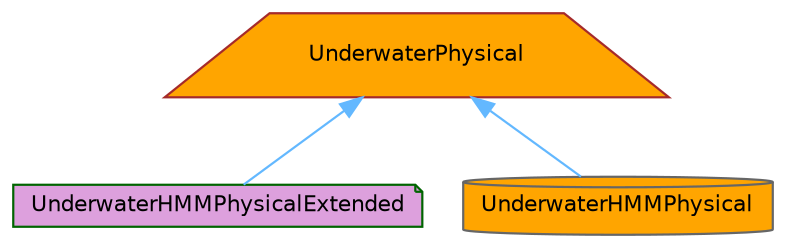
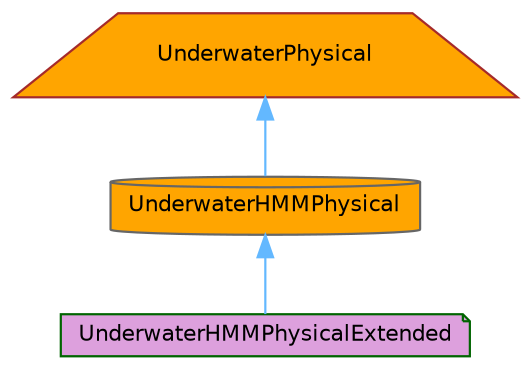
(294, 148) -> (265, 286)
